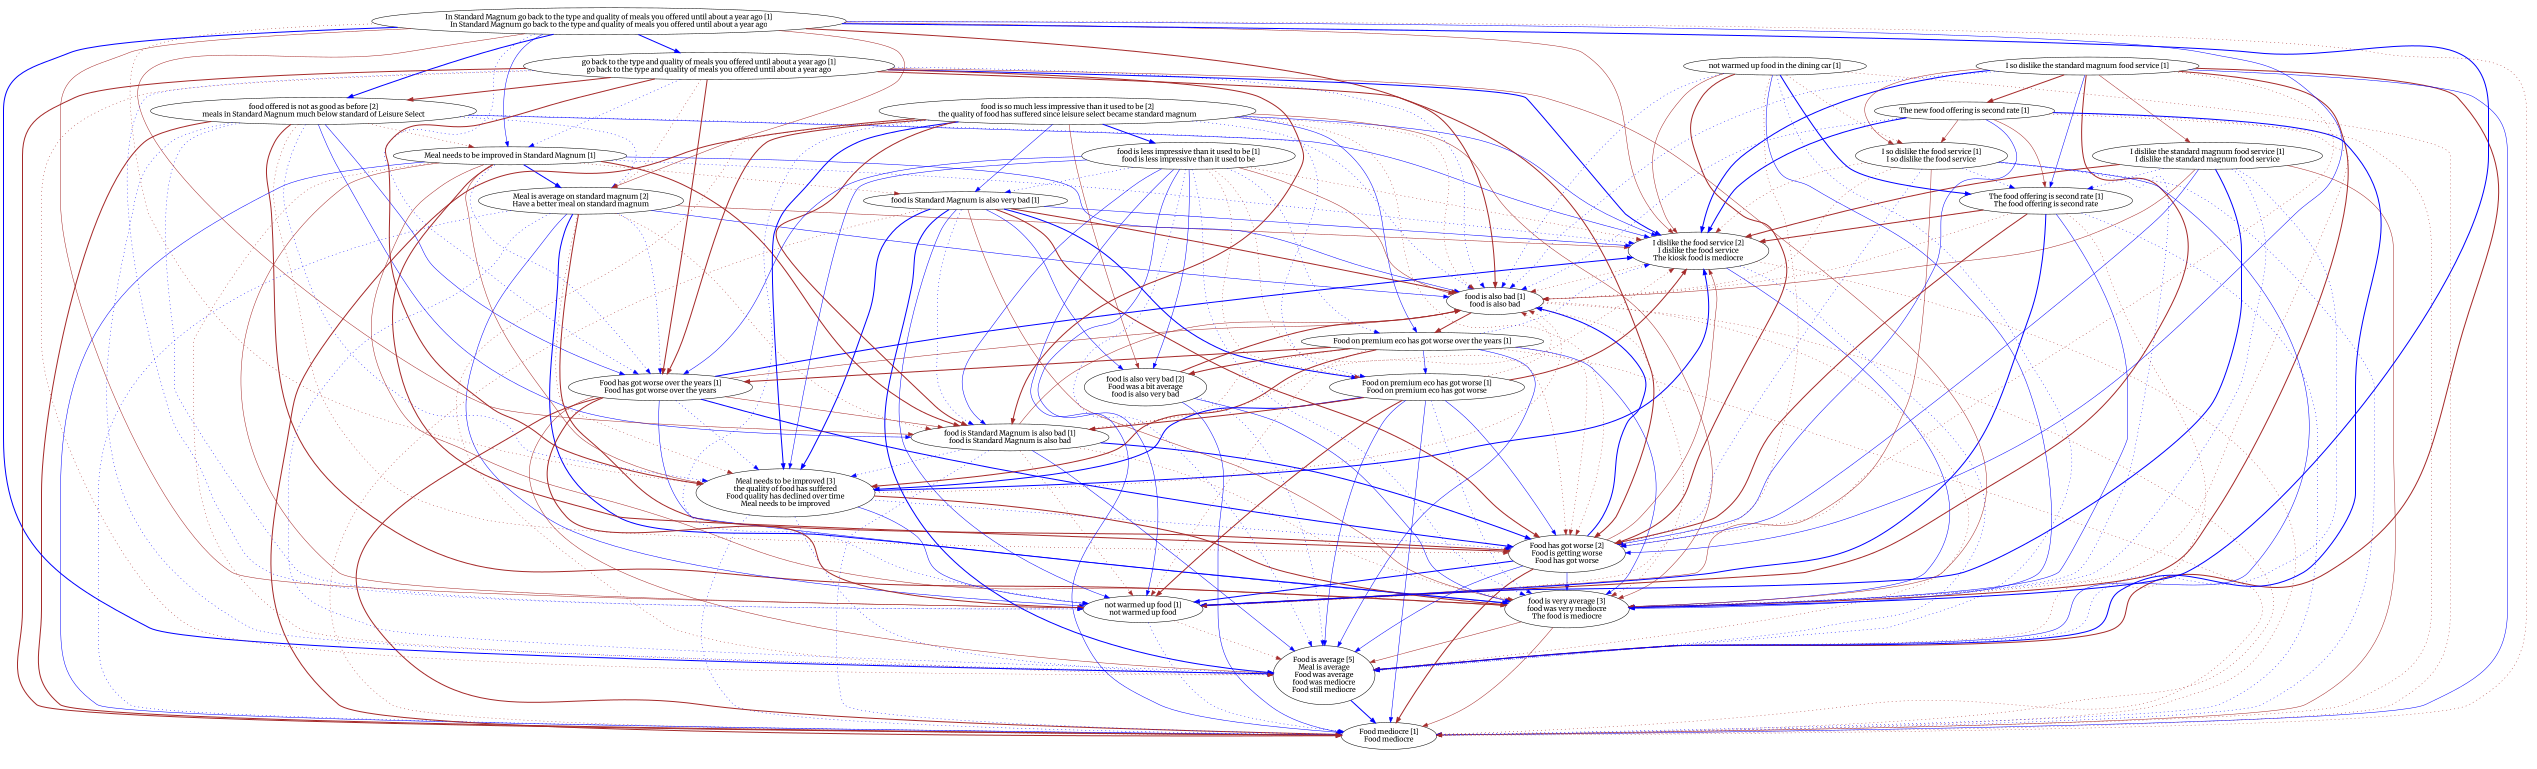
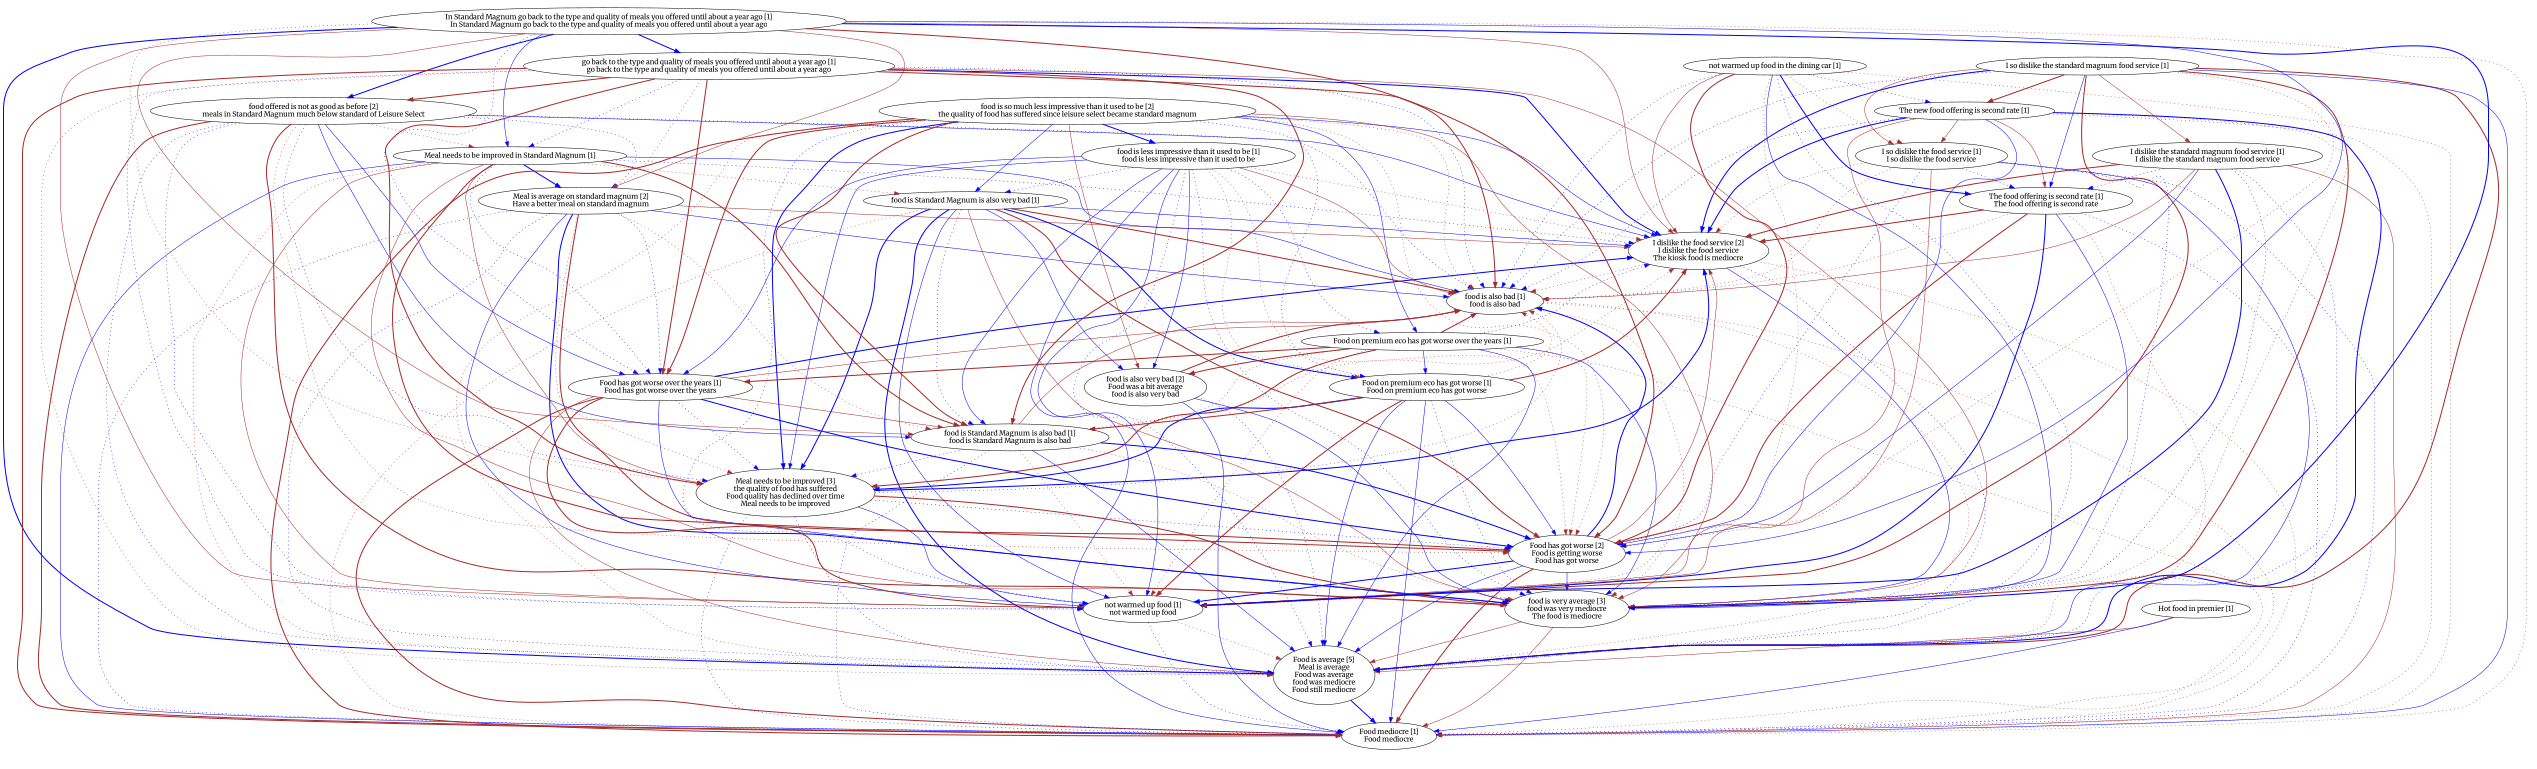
none -> (1867, 88)
(1458, 320) -> (1454, 326)
none -> (1789, 519)
none -> (2196, 609)
